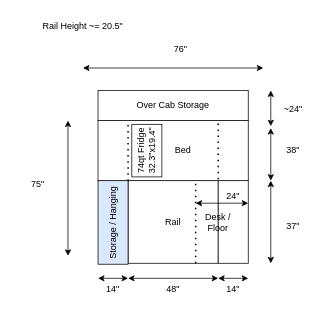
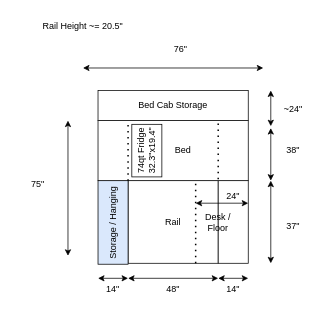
(173, 105) -> (173, 105)
